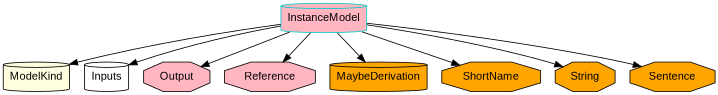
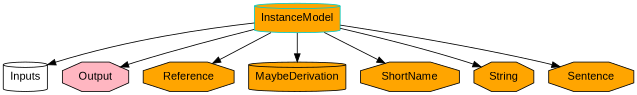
(324, 18) -> (297, 18)
(36, 77) -> none
(270, 77) -> (189, 77)
